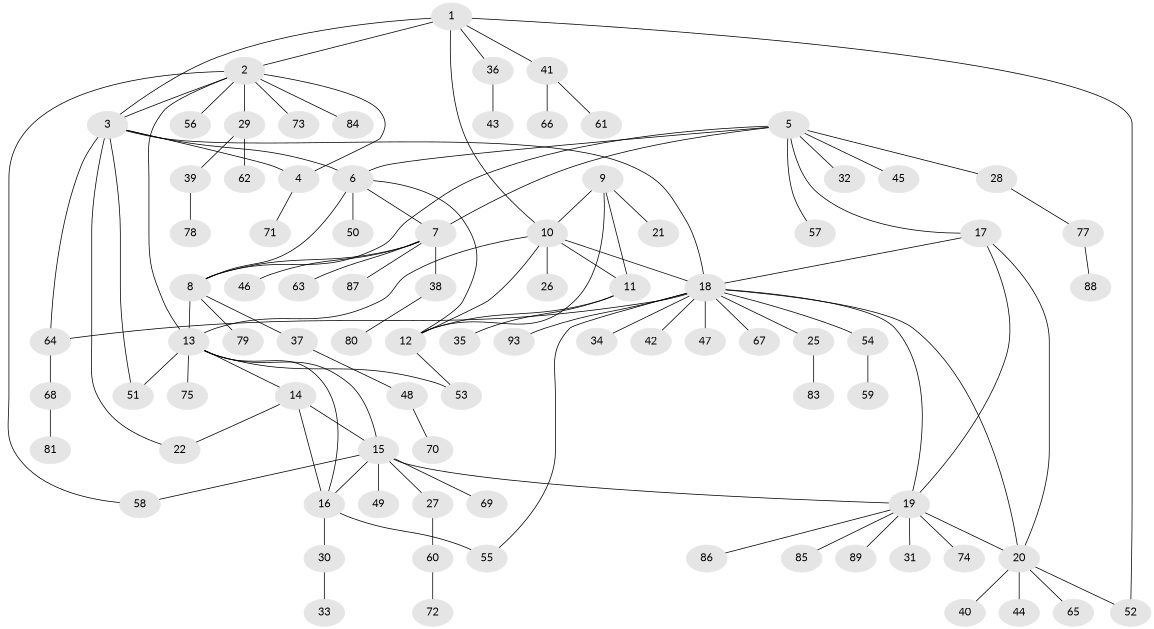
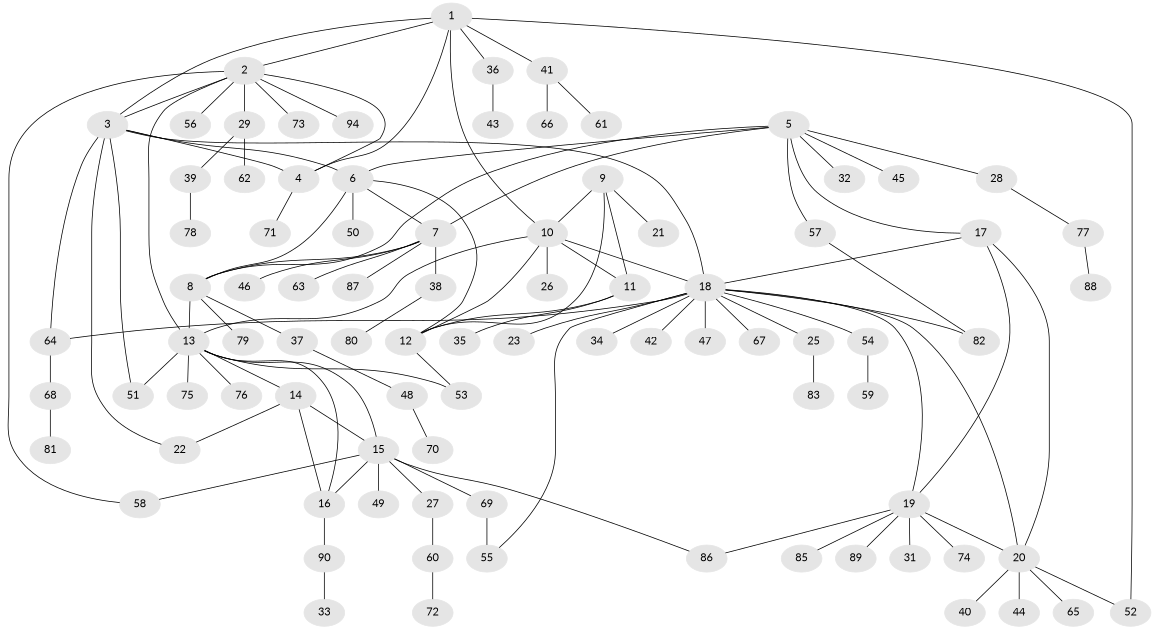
none -> (406, 124)
(353, 125) -> (353, 125)
(514, 342) -> (514, 342)
none -> (979, 342)
none -> (242, 396)
(640, 491) -> (551, 502)
(406, 531) -> (487, 532)
(324, 559) -> (324, 559)
